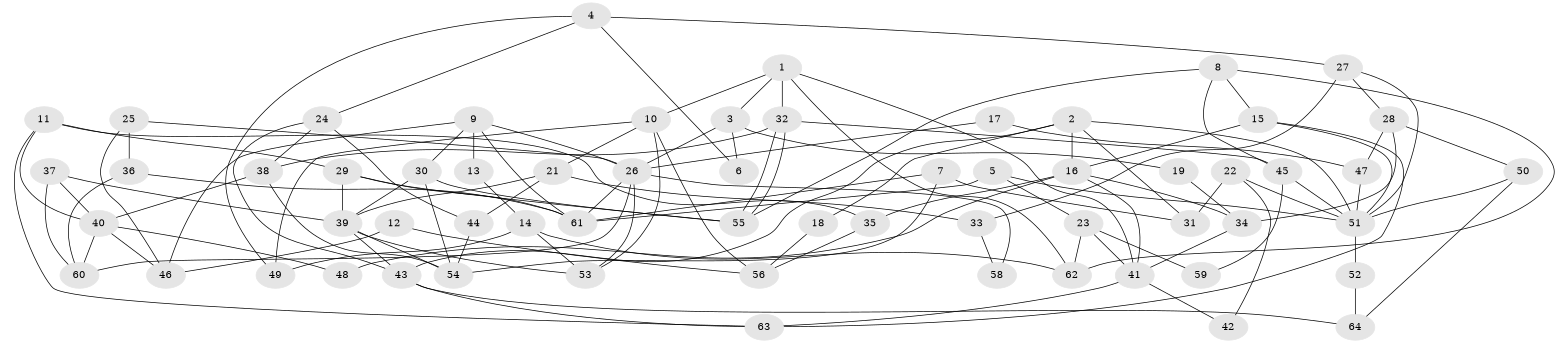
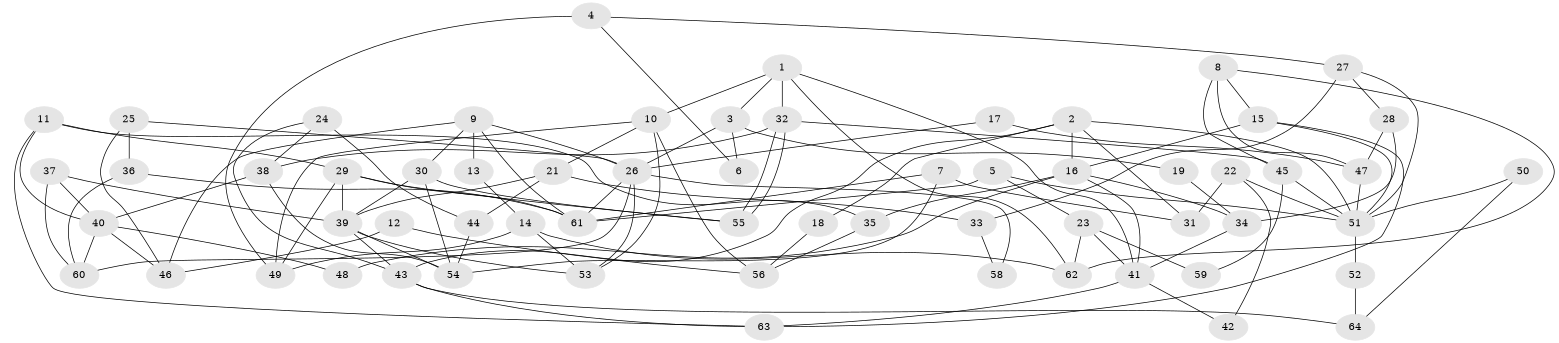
(457, 68) -> none
(965, 108) -> (1226, 124)
(1456, 146) -> none
none -> (308, 223)
